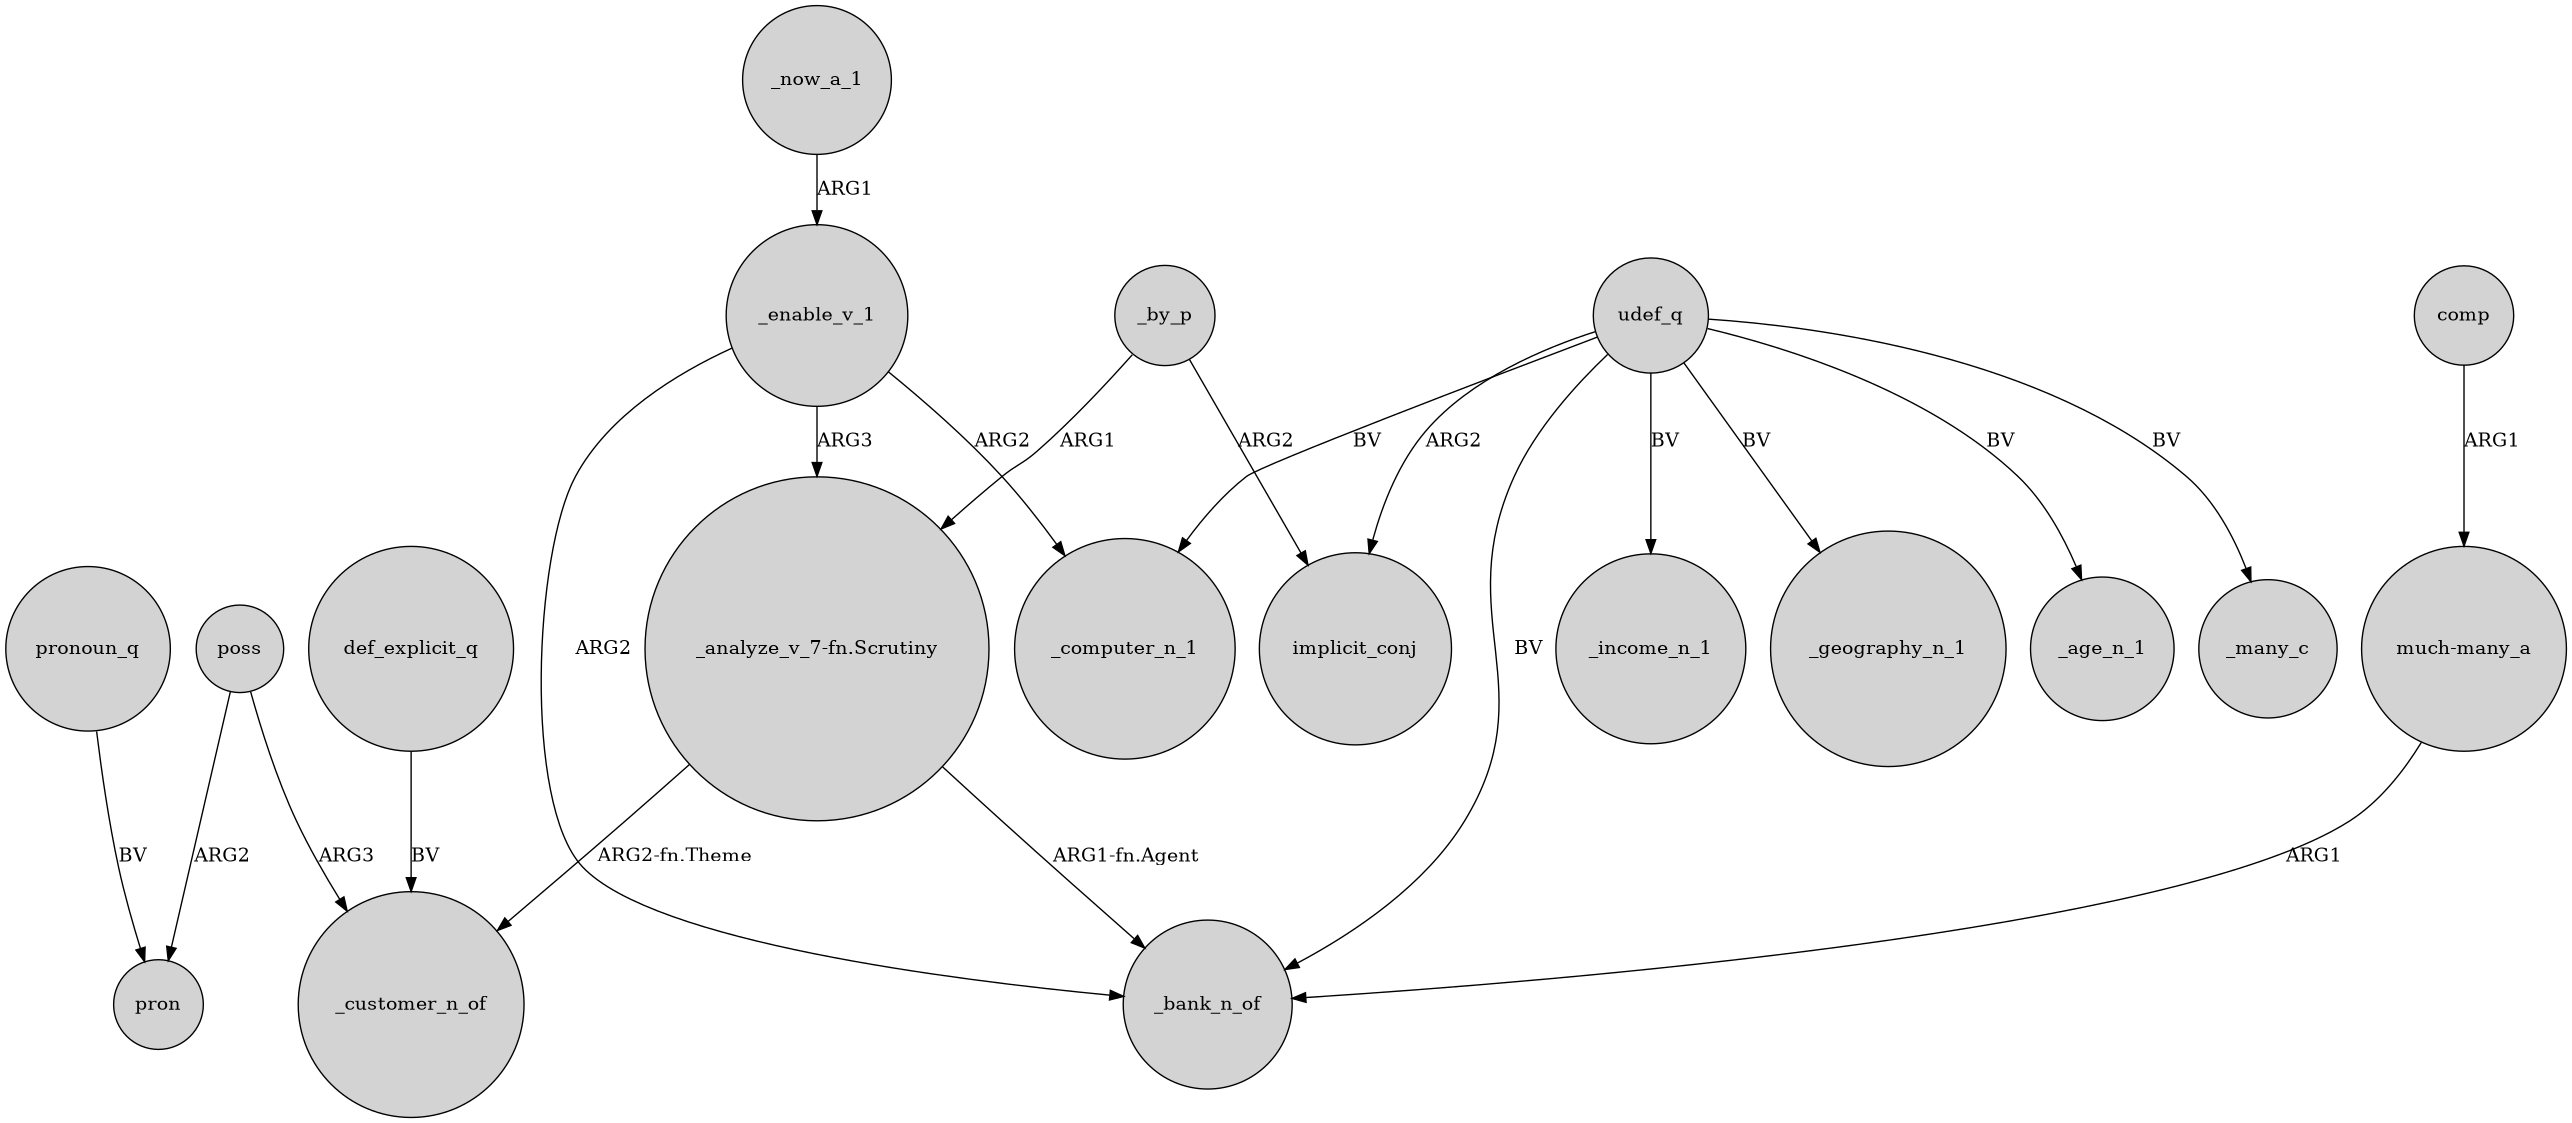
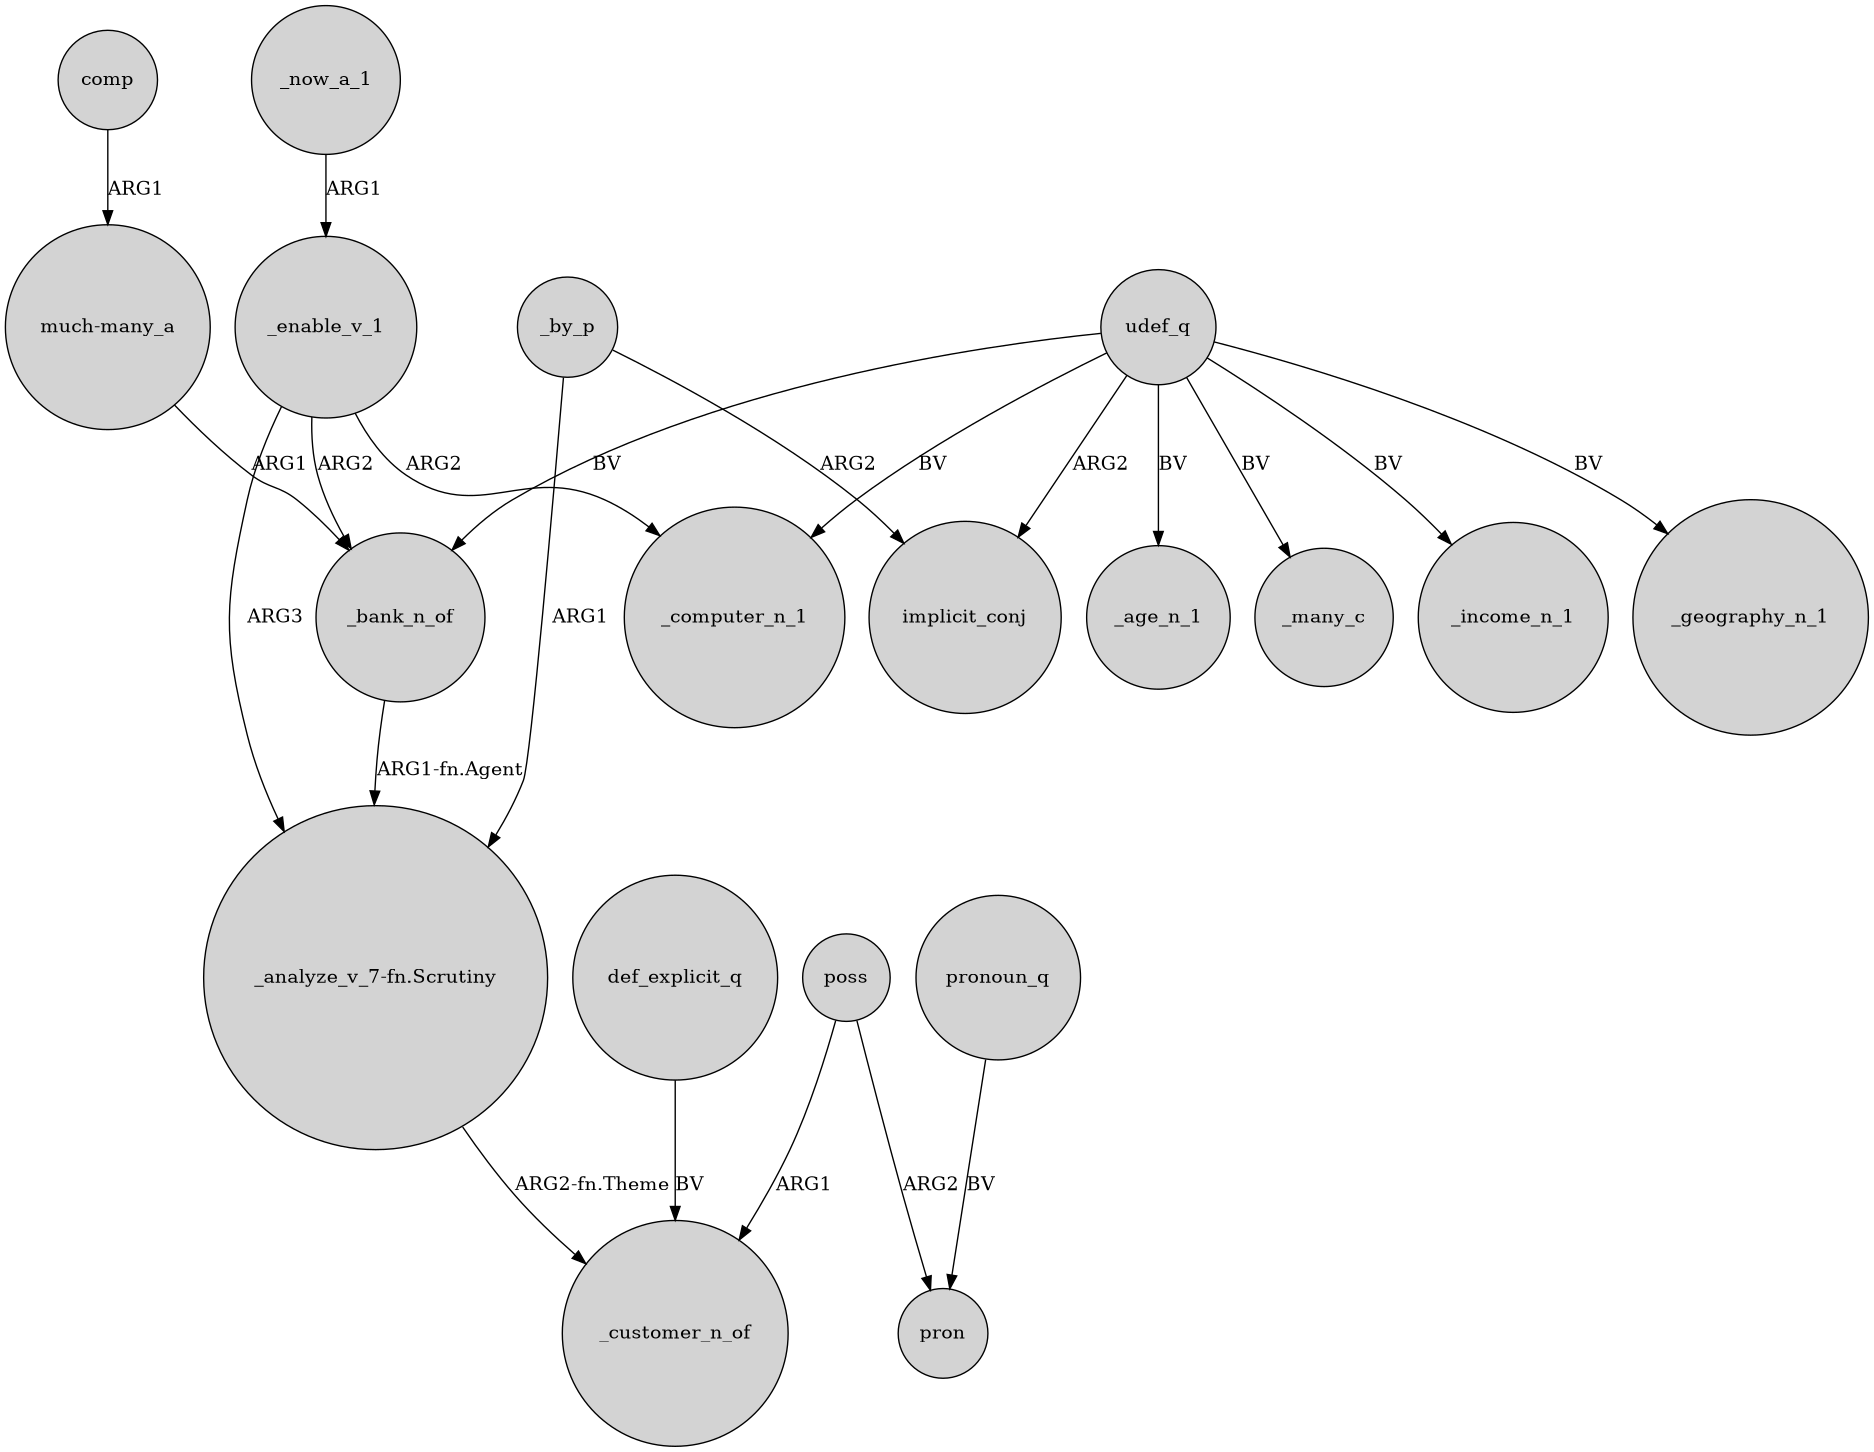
(1038, 853) -> (378, 746)
(347, 856) -> (804, 1185)
